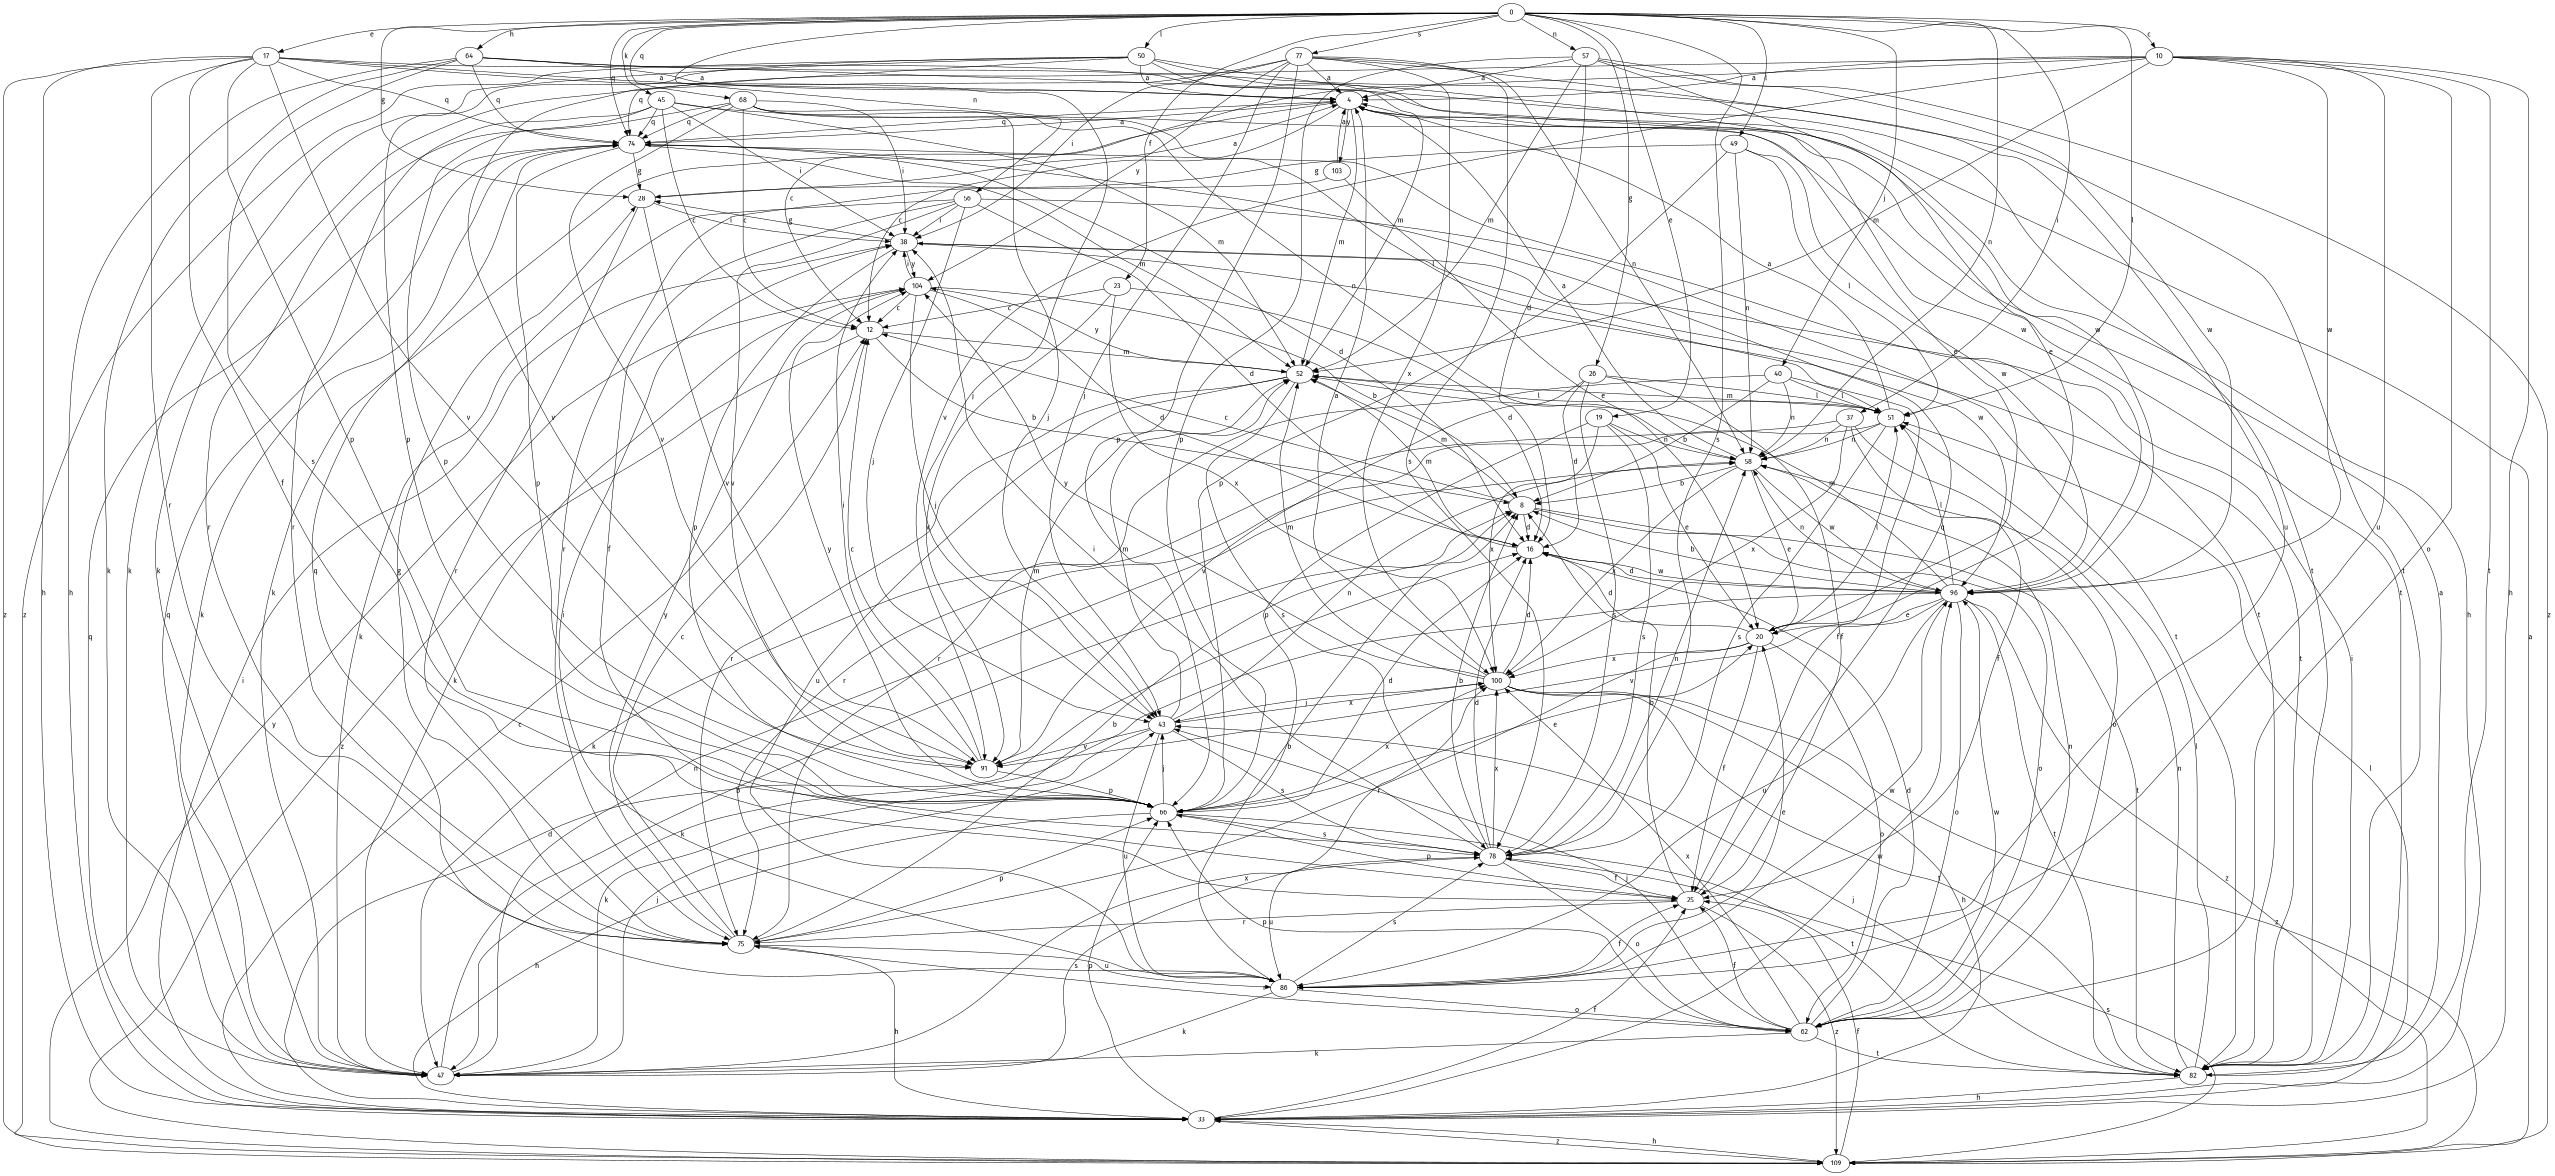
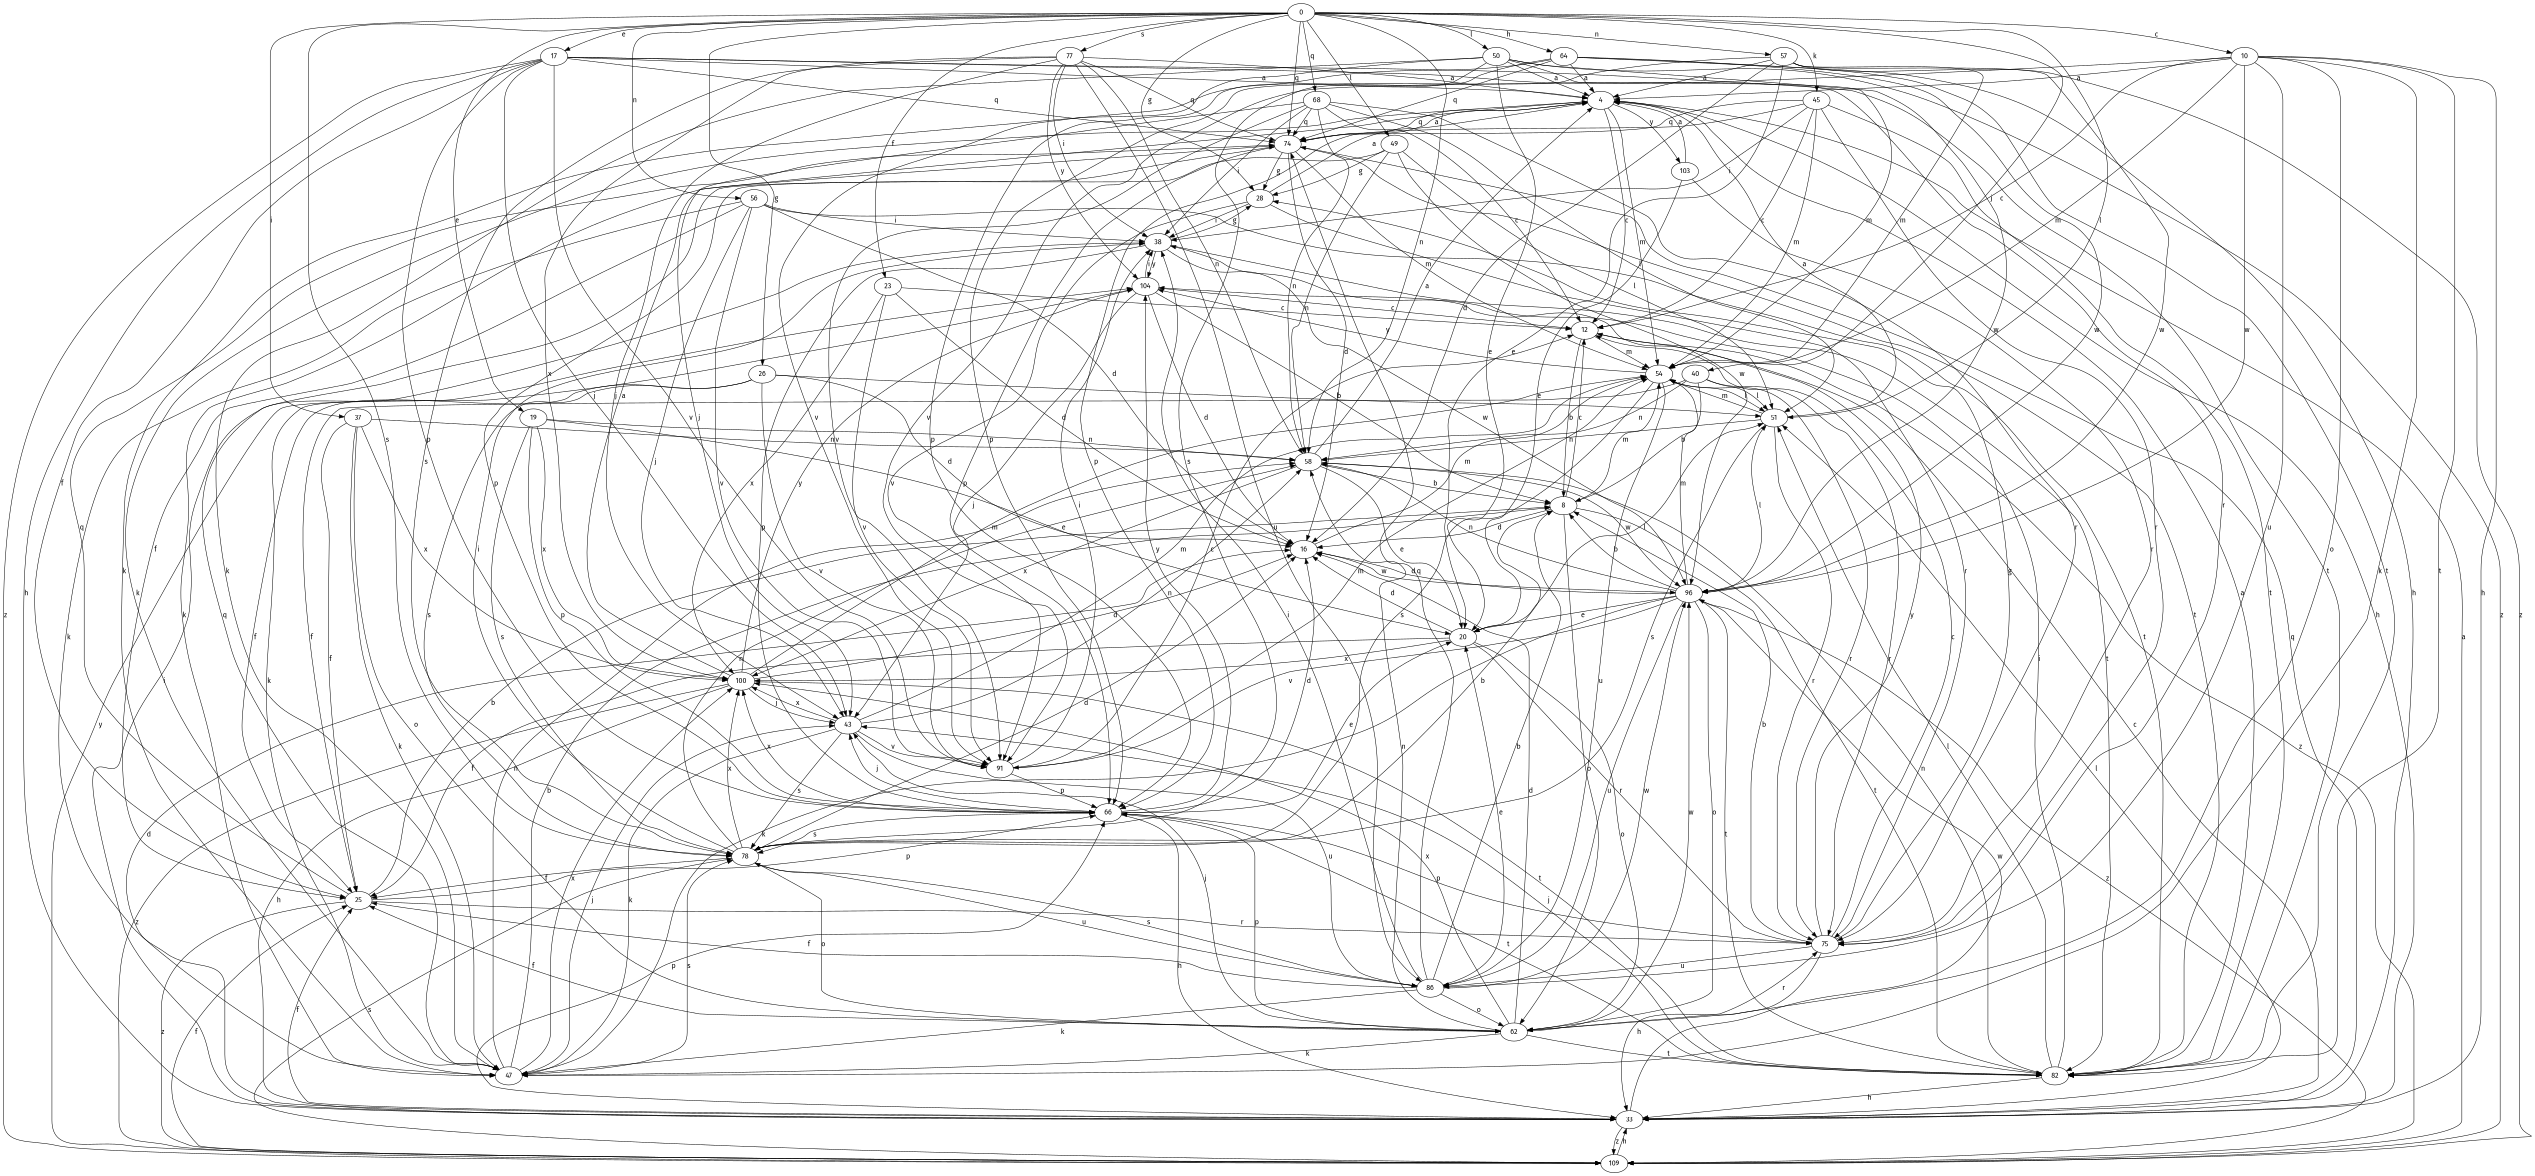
(1300, 374) -> (1659, 374)
(1097, 447) -> none
